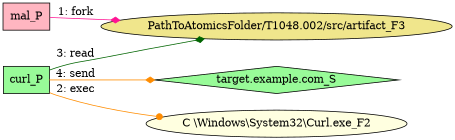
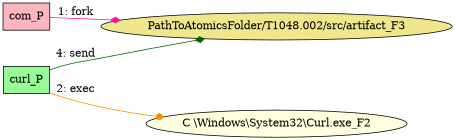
(26, 17) -> (26, 17)
(75, 54) -> (75, 54)
(277, 80) -> none
